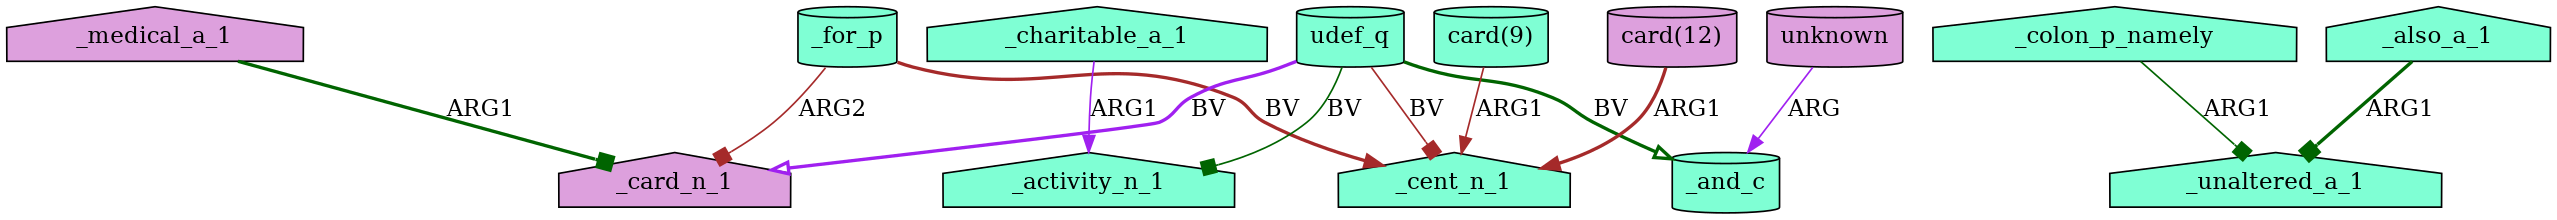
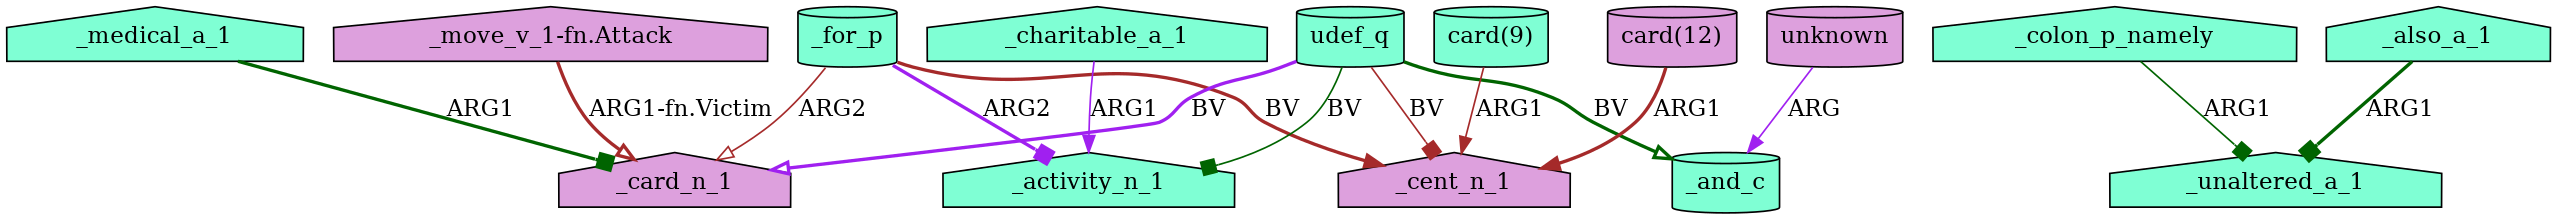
(155, 37) -> (155, 37)
none -> (551, 37)
none -> (964, 107)
(783, 115) -> (783, 115)
(1454, 183) -> (1454, 183)
